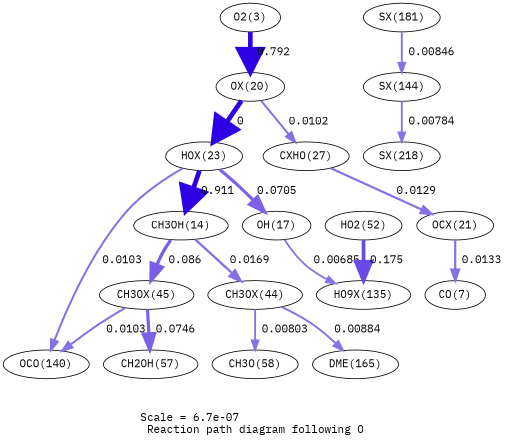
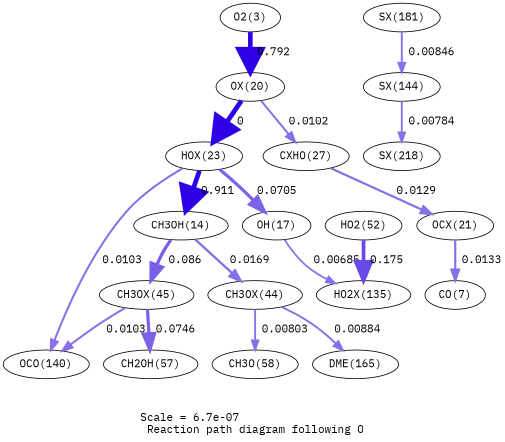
(364, 295) -> (364, 295)
